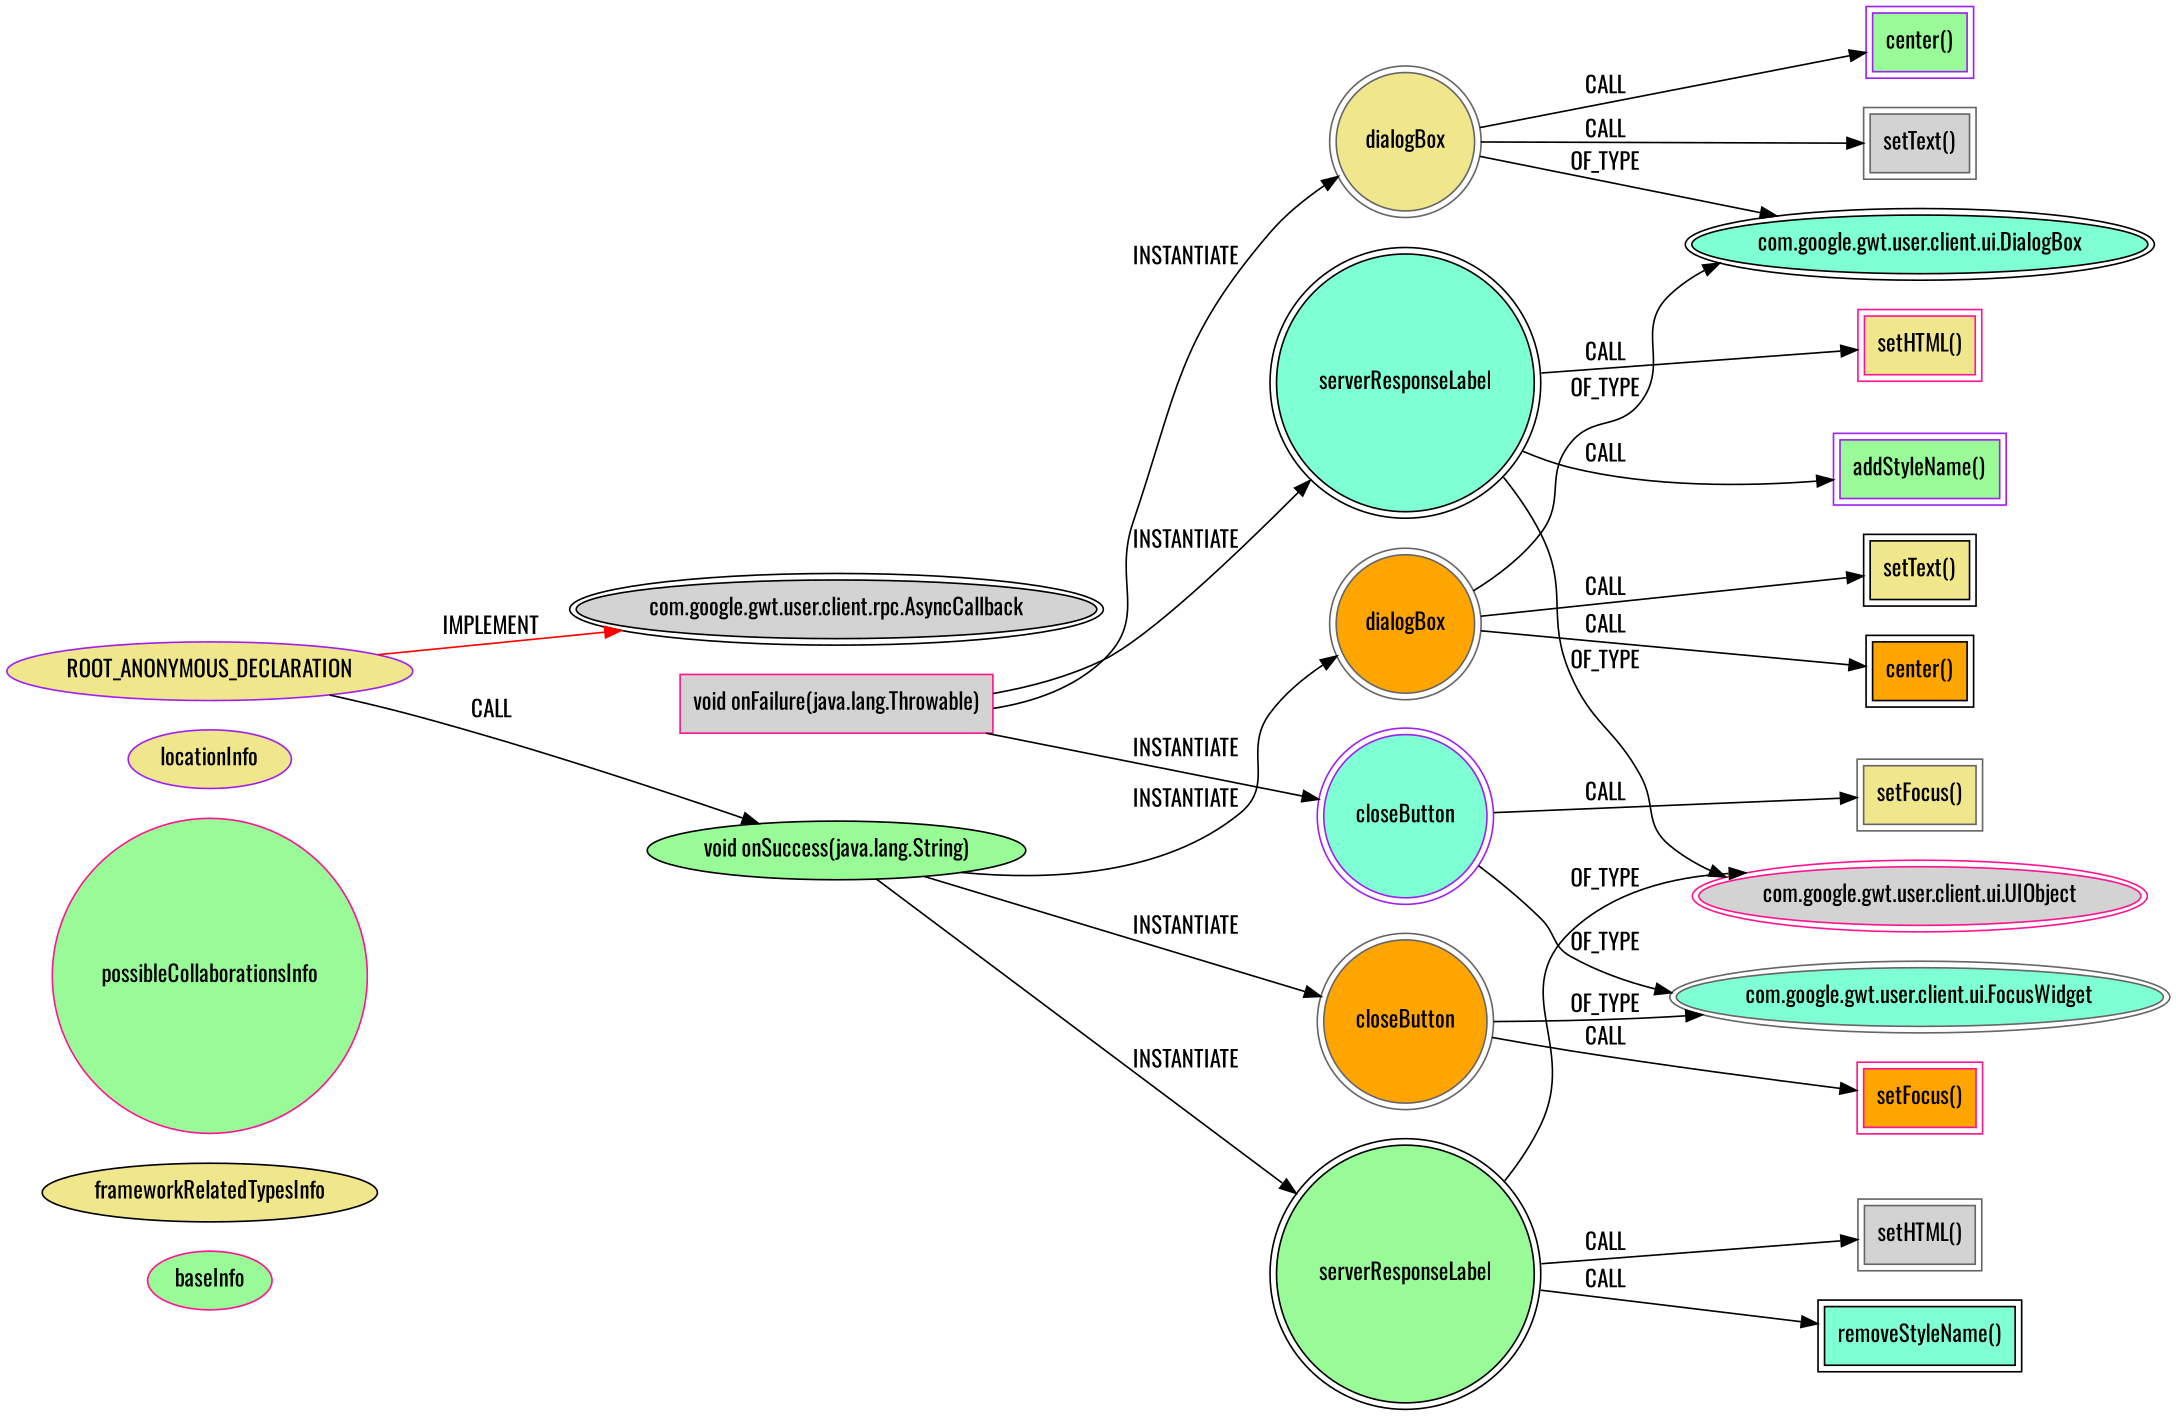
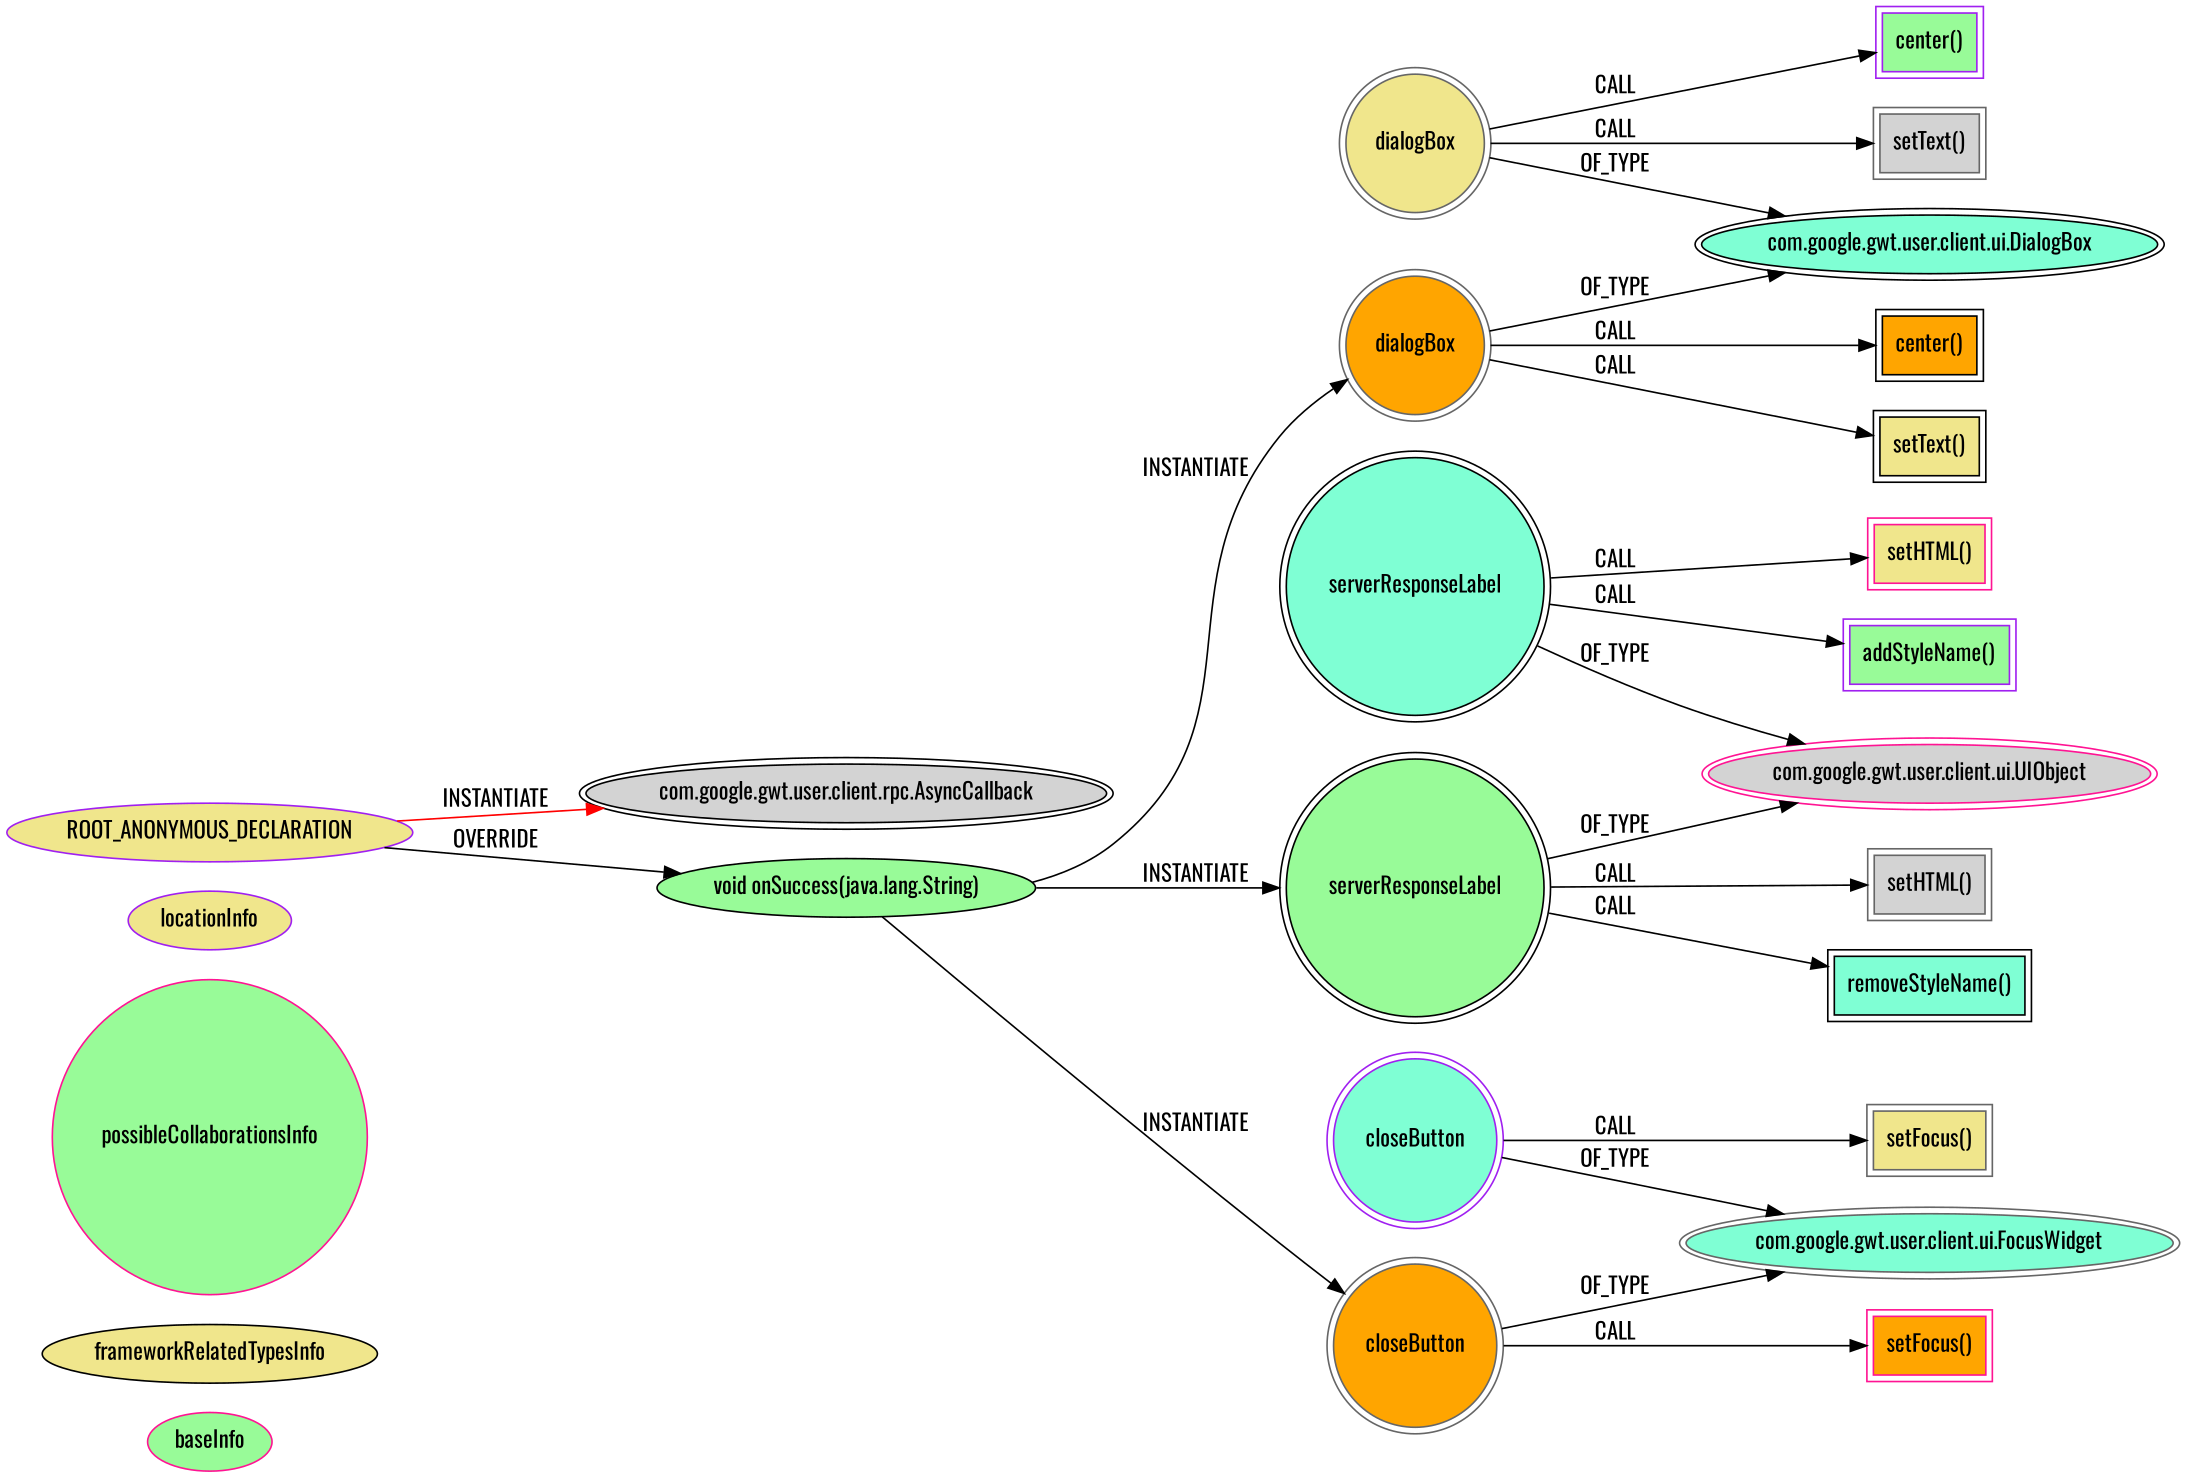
(491, 628) -> (496, 801)
(837, 704) -> none
(491, 711) -> (496, 841)
